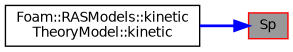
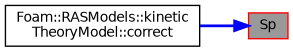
(103, 26) -> (103, 26)
